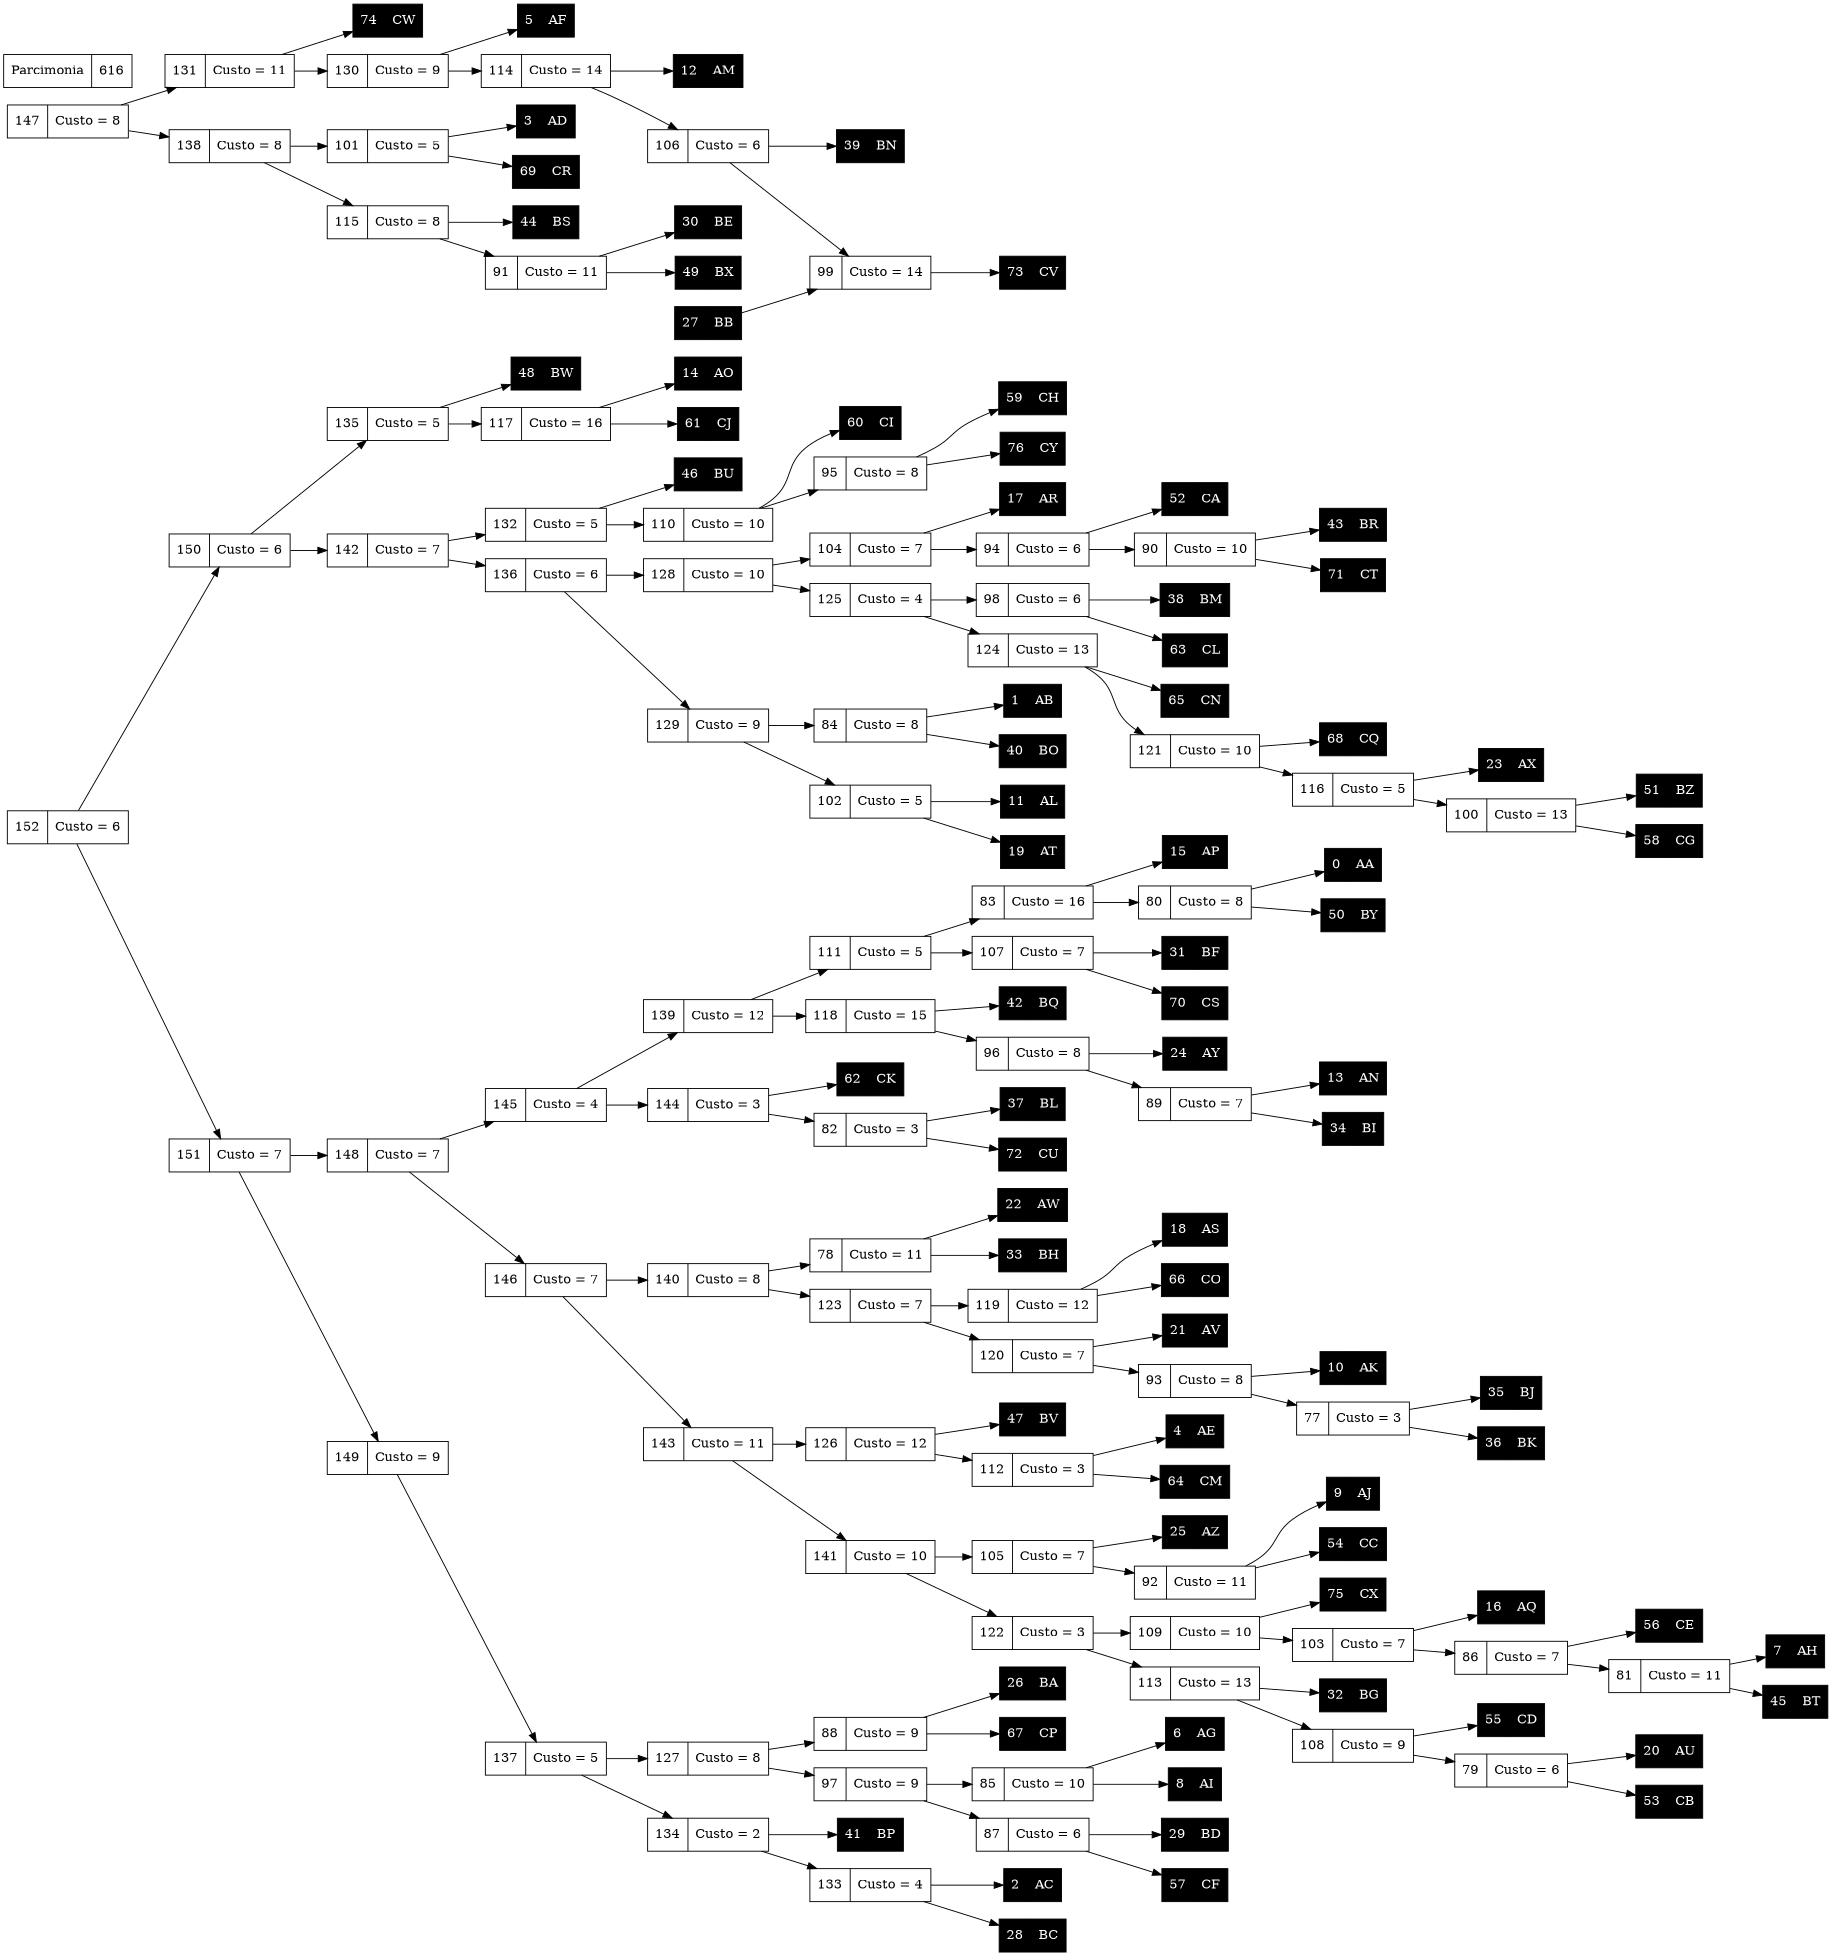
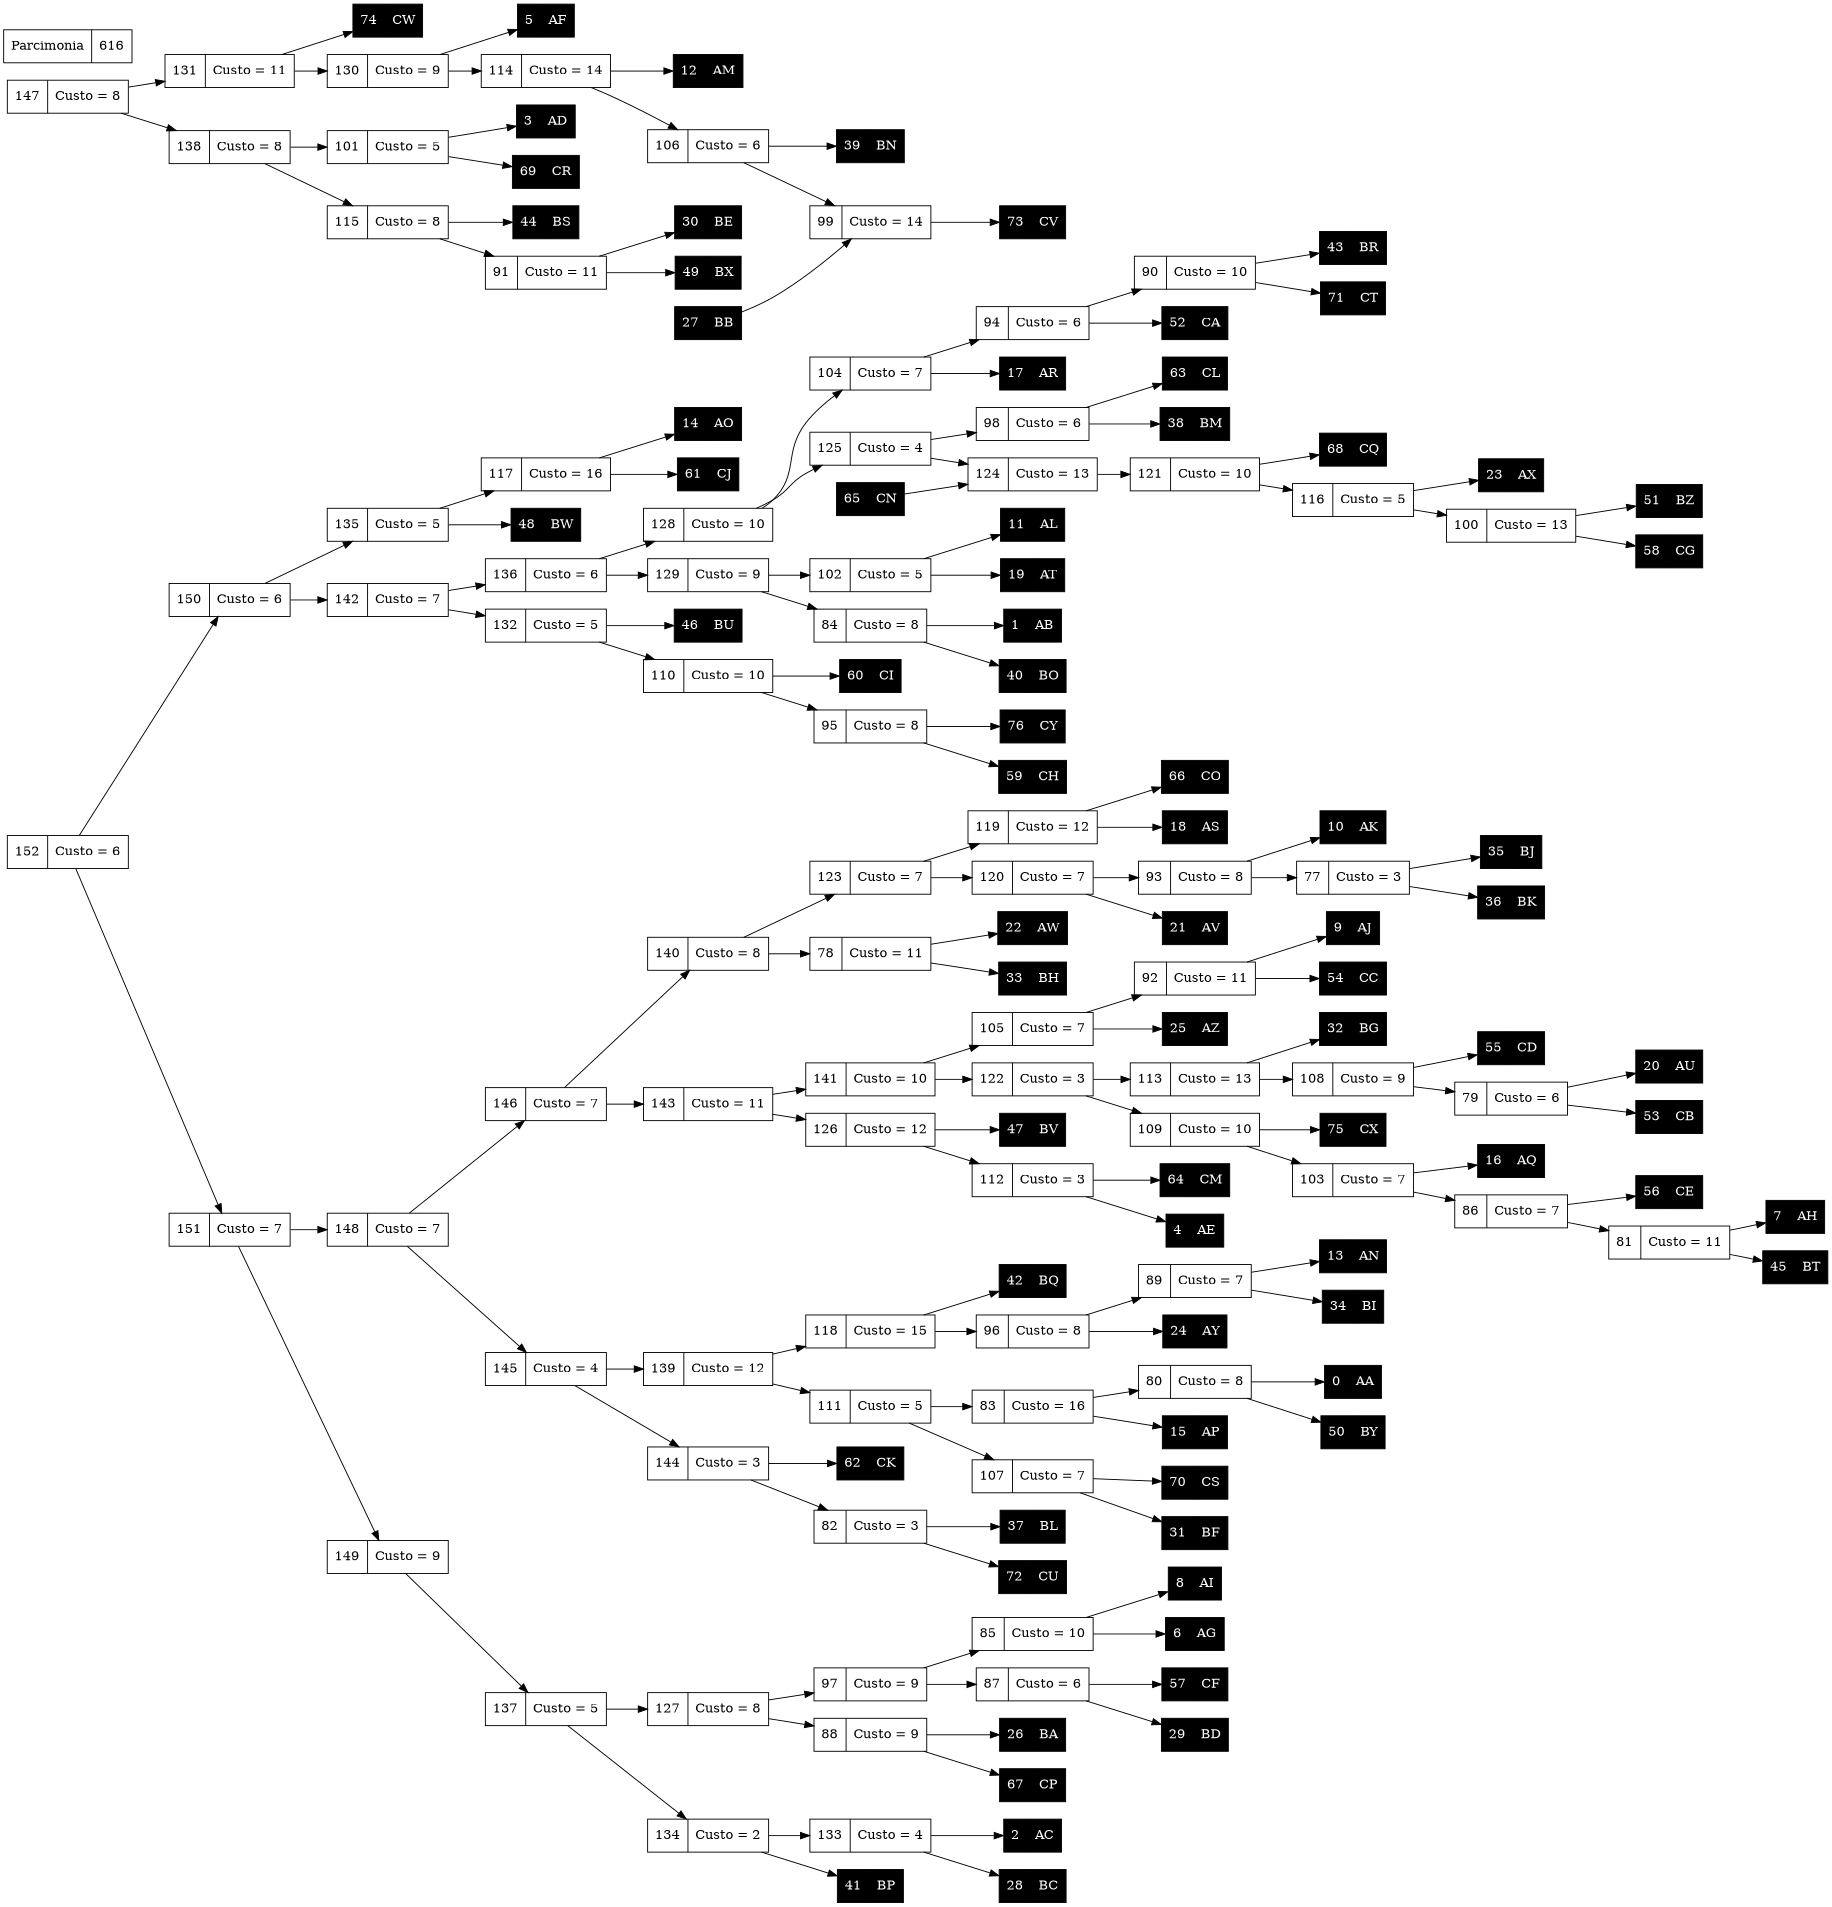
(1119, 677) -> (932, 490)
